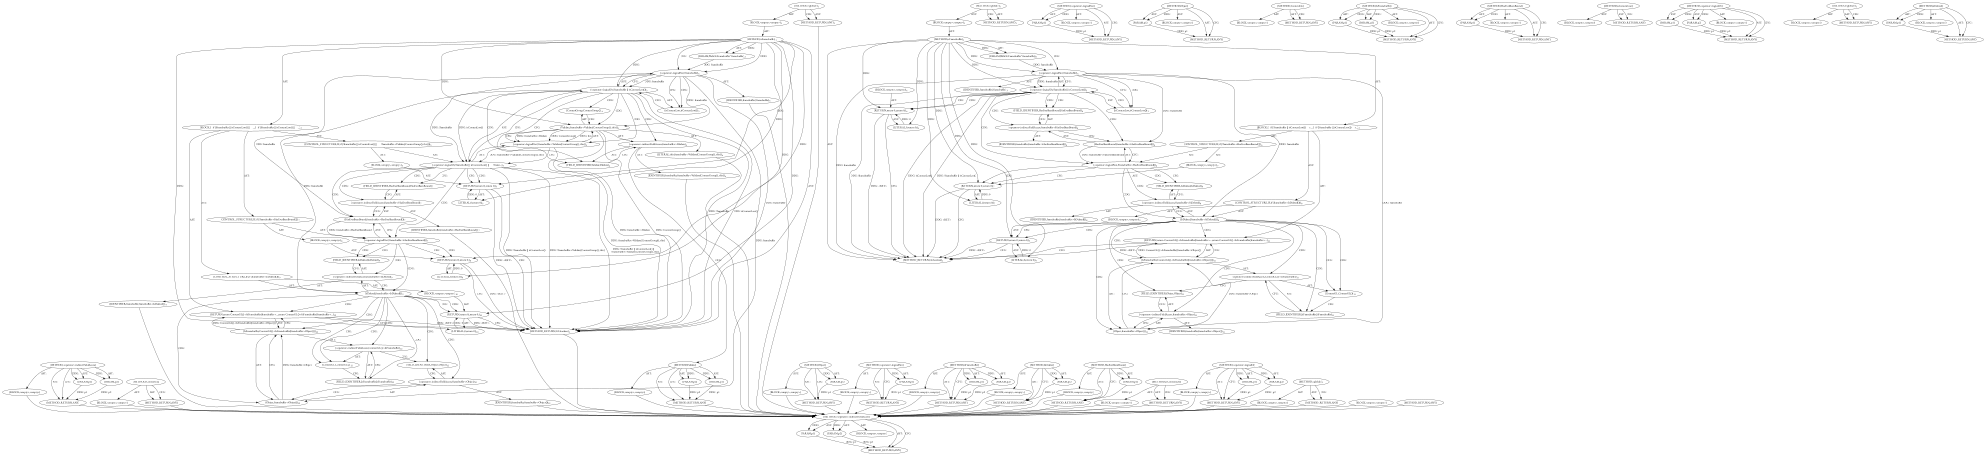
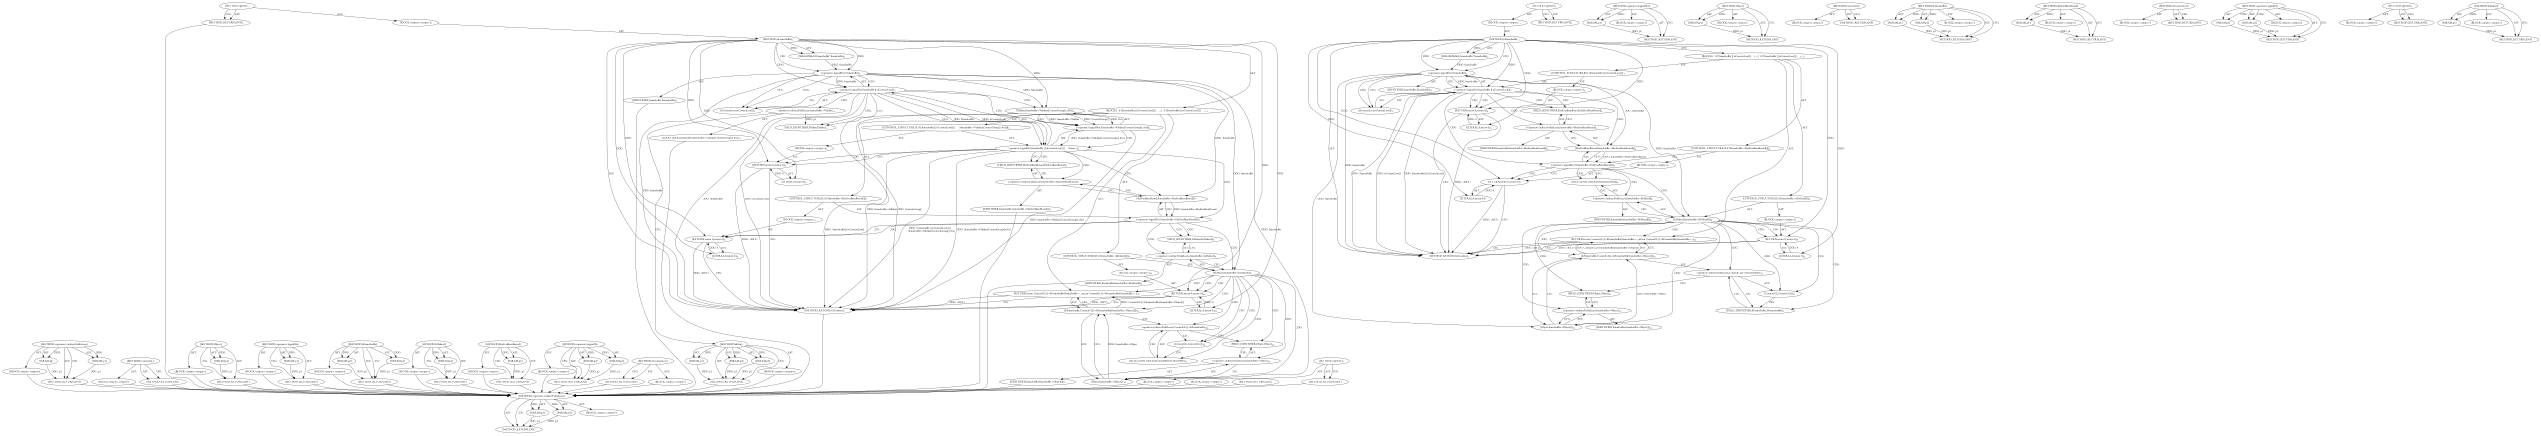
none -> (1588, 73)
(584, 111) -> none
(617, 137) -> none
(620, 154) -> none
(614, 155) -> (811, 119)
(690, 155) -> none
none -> (763, 361)
